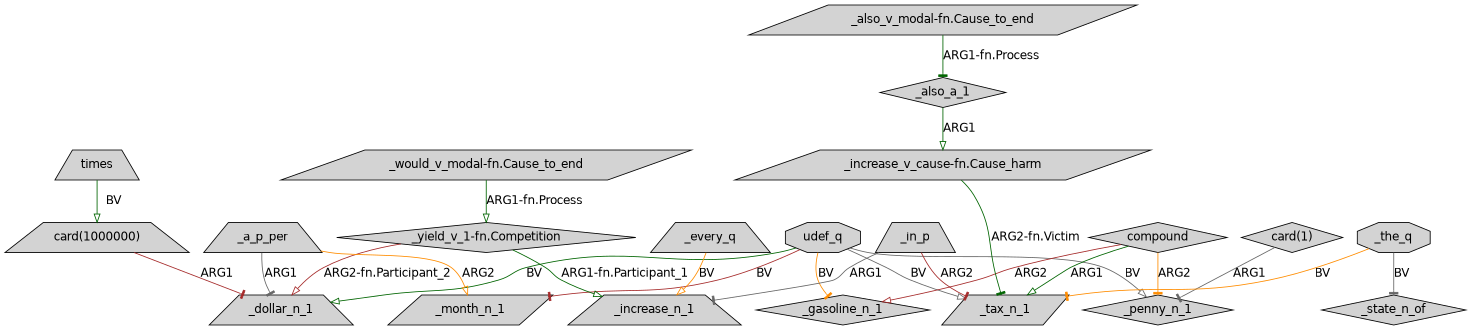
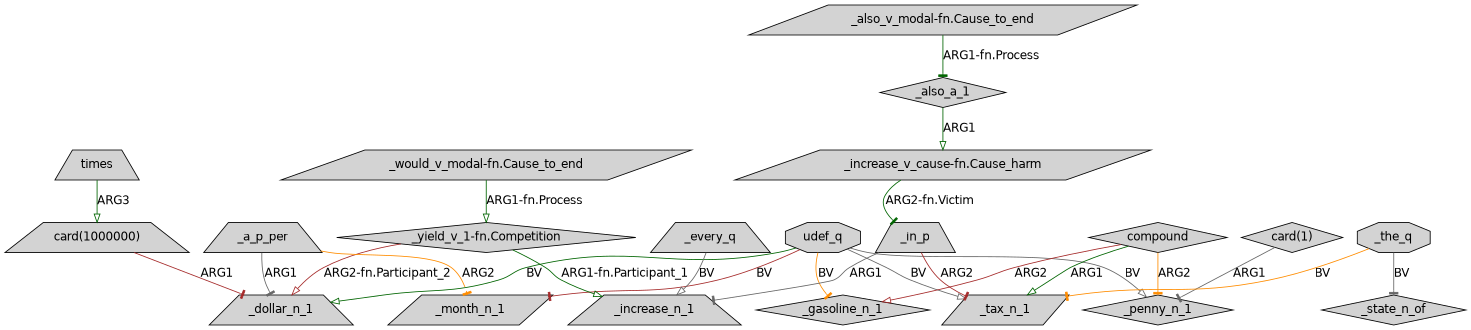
(114, 201) -> (114, 201)
(988, 232) -> (884, 198)
(399, 256) -> (399, 256)
(697, 272) -> (697, 272)
